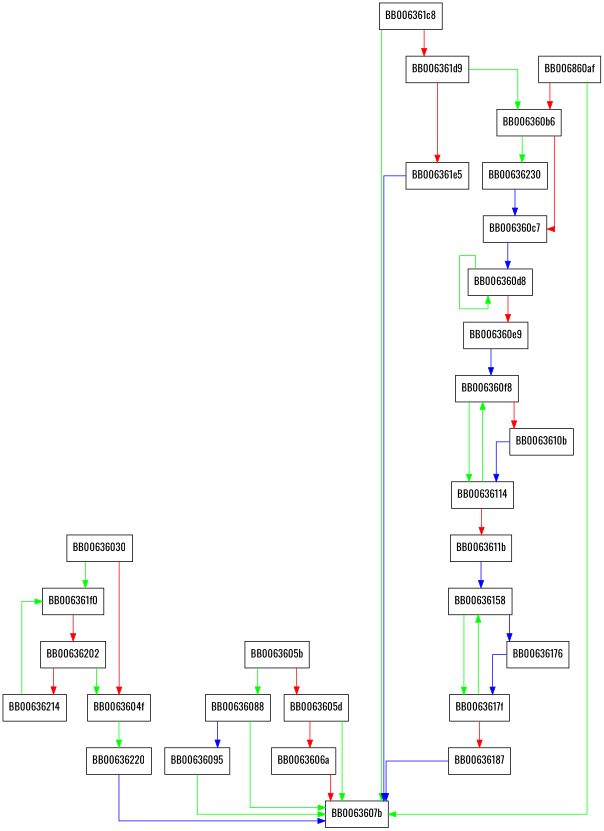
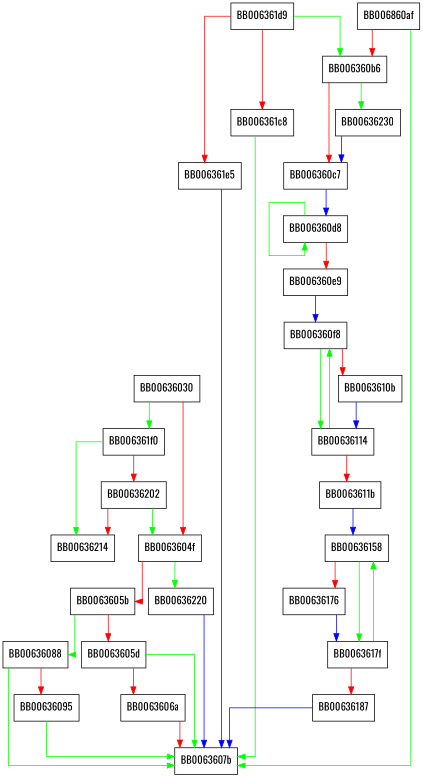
(424, 39) -> (262, 66)
none -> (142, 582)
(509, 624) -> (335, 571)
(22, 641) -> (76, 471)
(218, 731) -> (41, 677)
